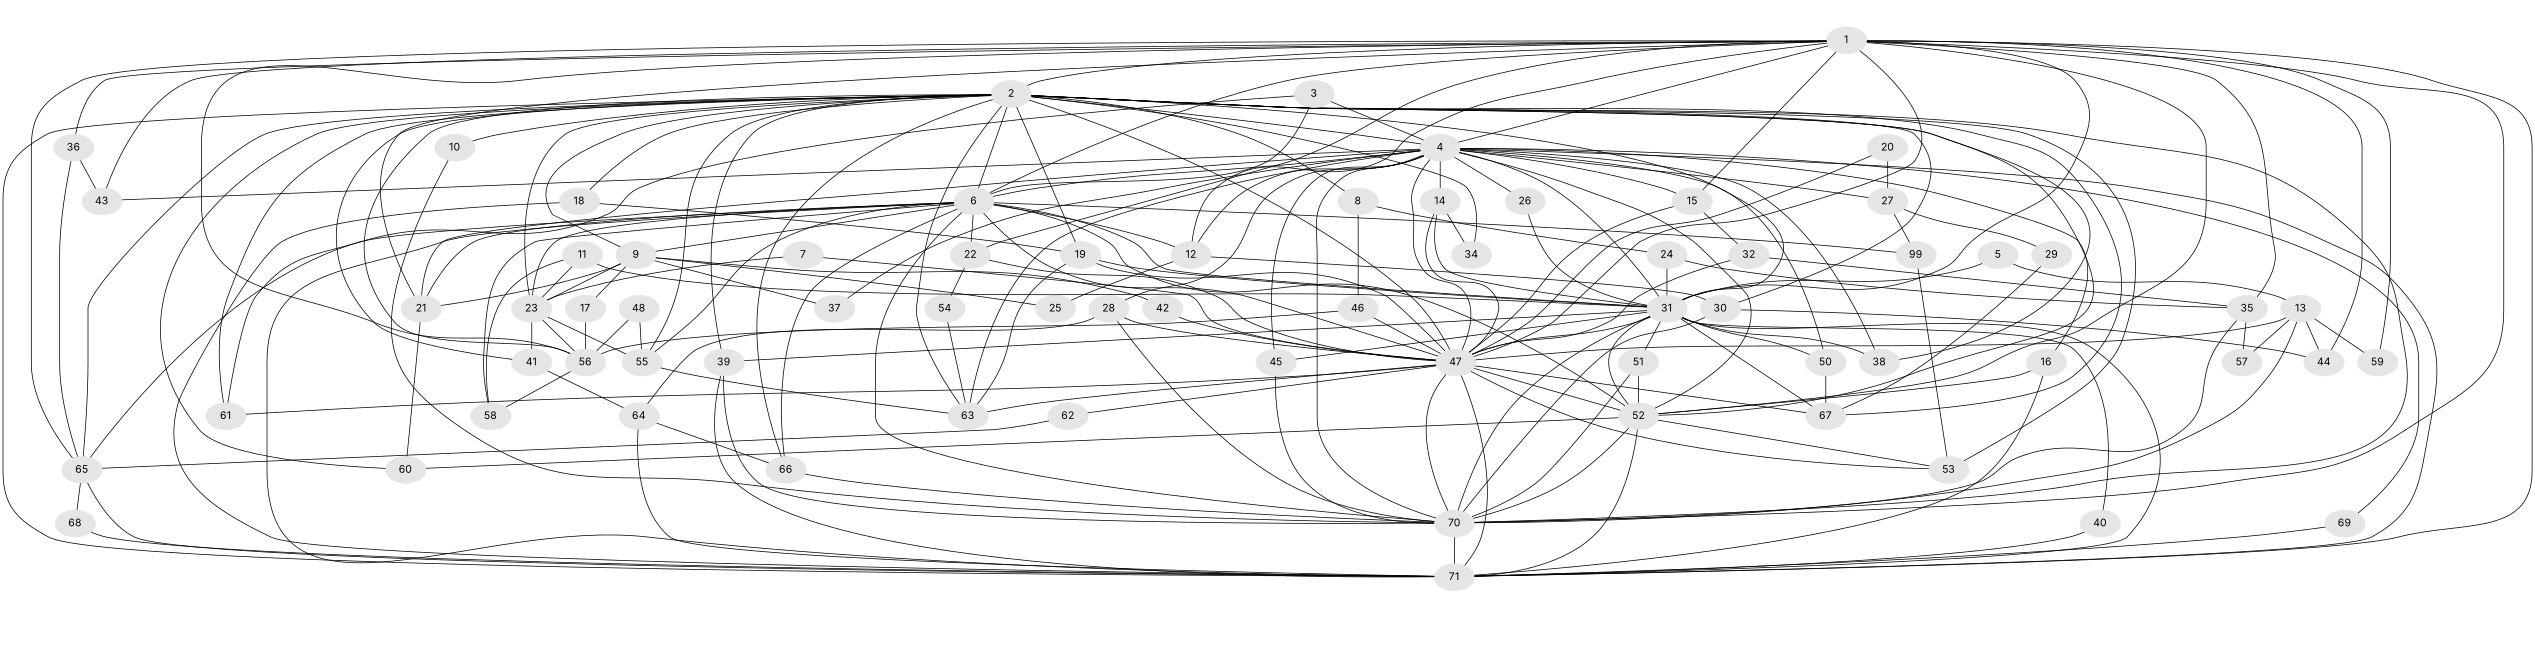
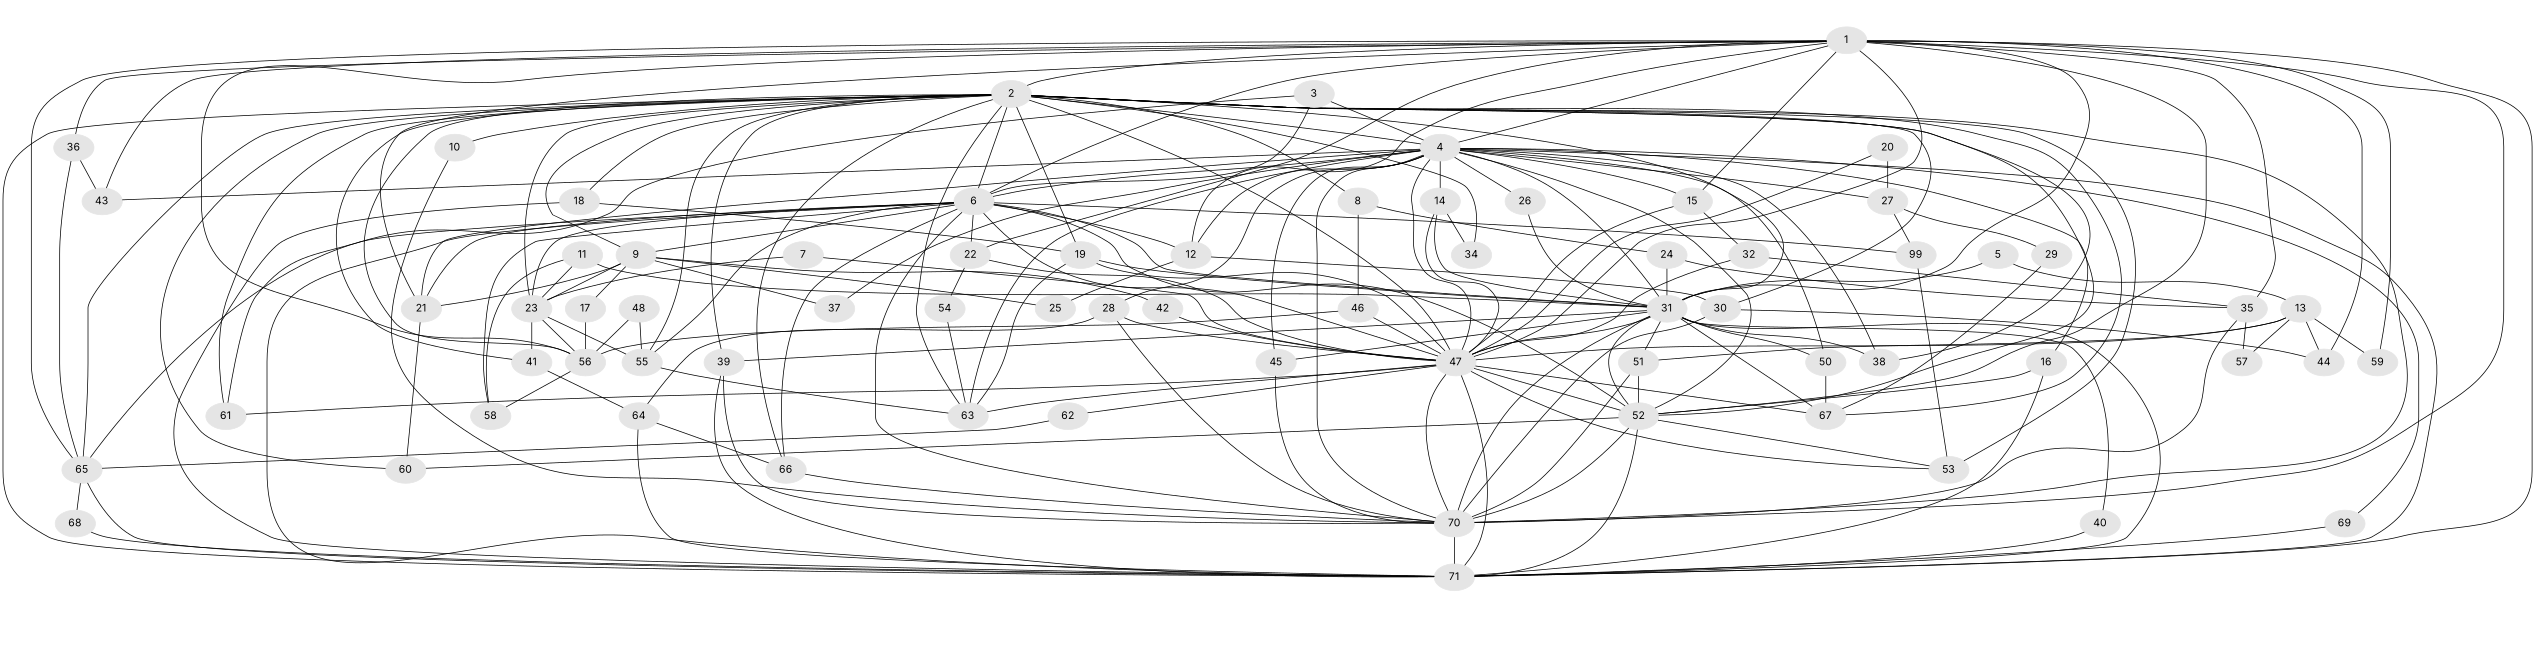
(1982, 487) -> (1973, 344)
